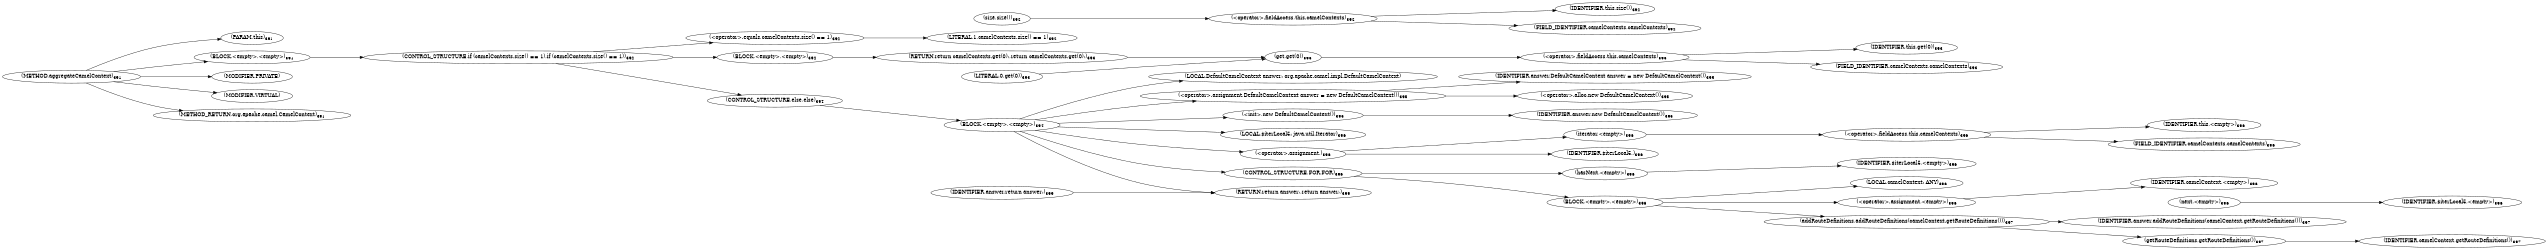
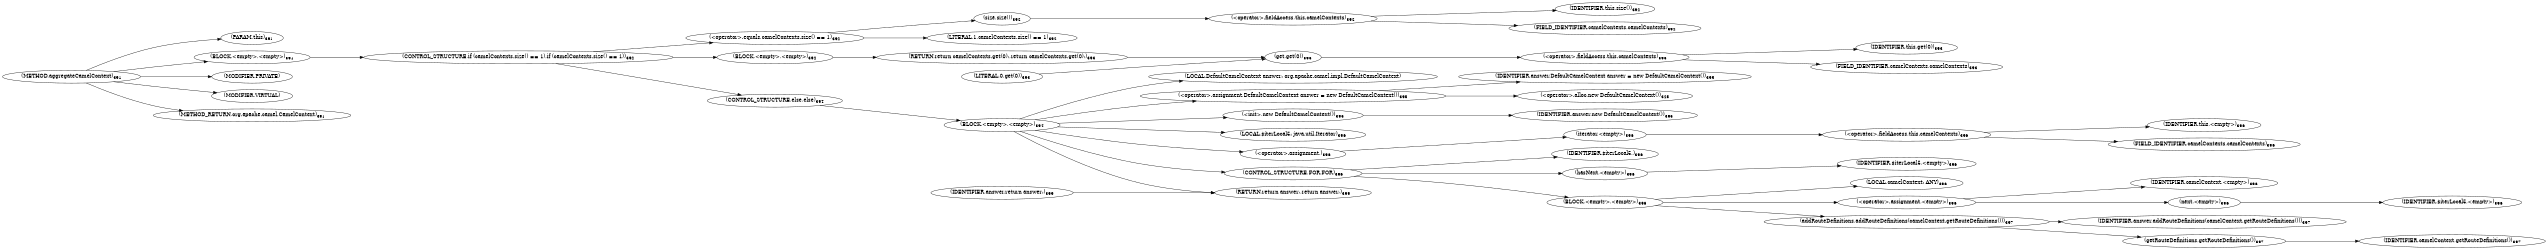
none -> (900, 26)
(1665, 95) -> (1665, 95)
(1447, 154) -> (1452, 164)
none -> (2070, 202)
